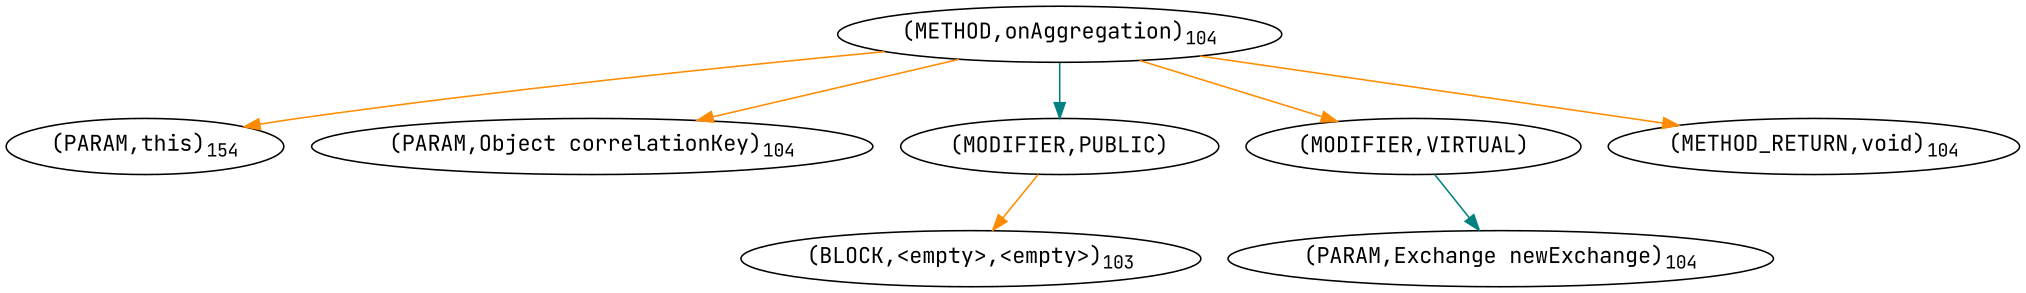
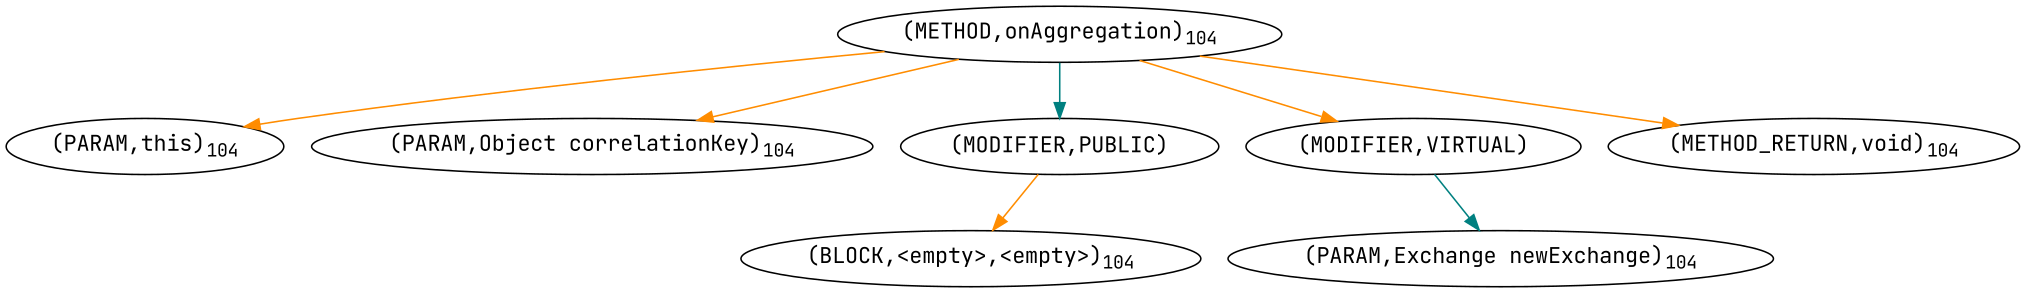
(223, 144) -> (223, 144)
(1119, 256) -> (1119, 256)
